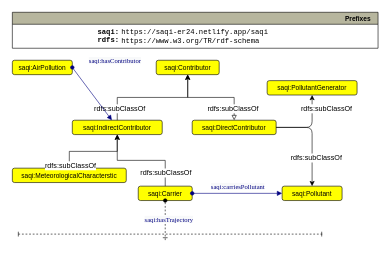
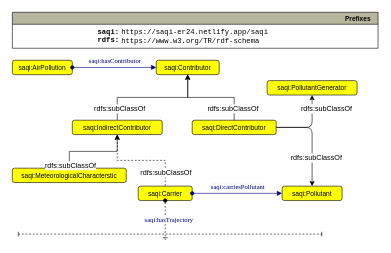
(87, 87) -> (112, 68)
(234, 114) -> (234, 116)
(140, 161) -> (140, 161)
